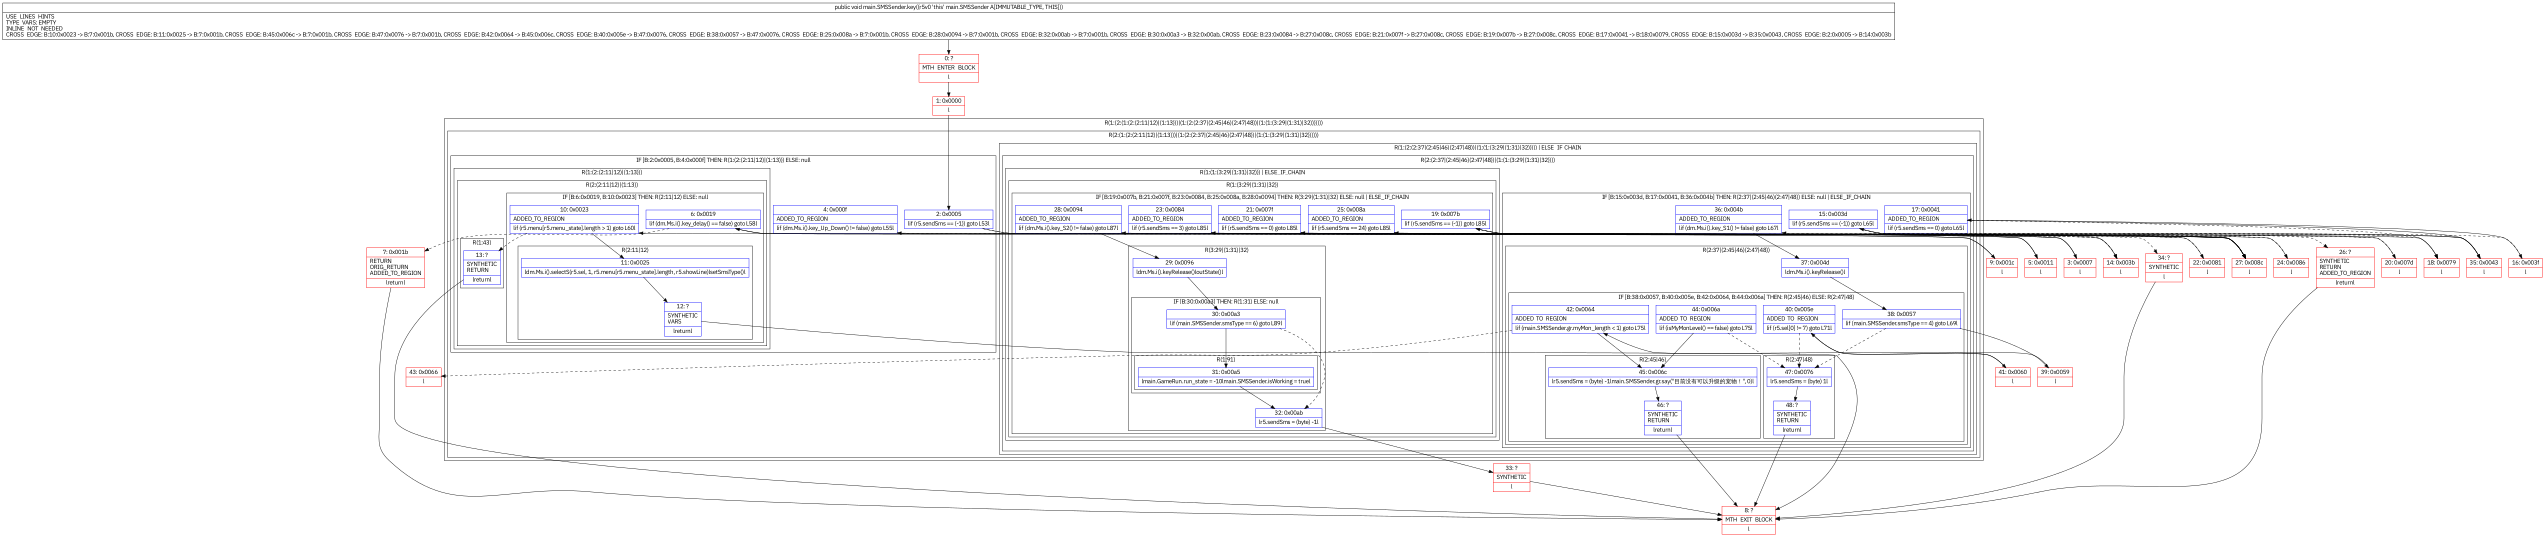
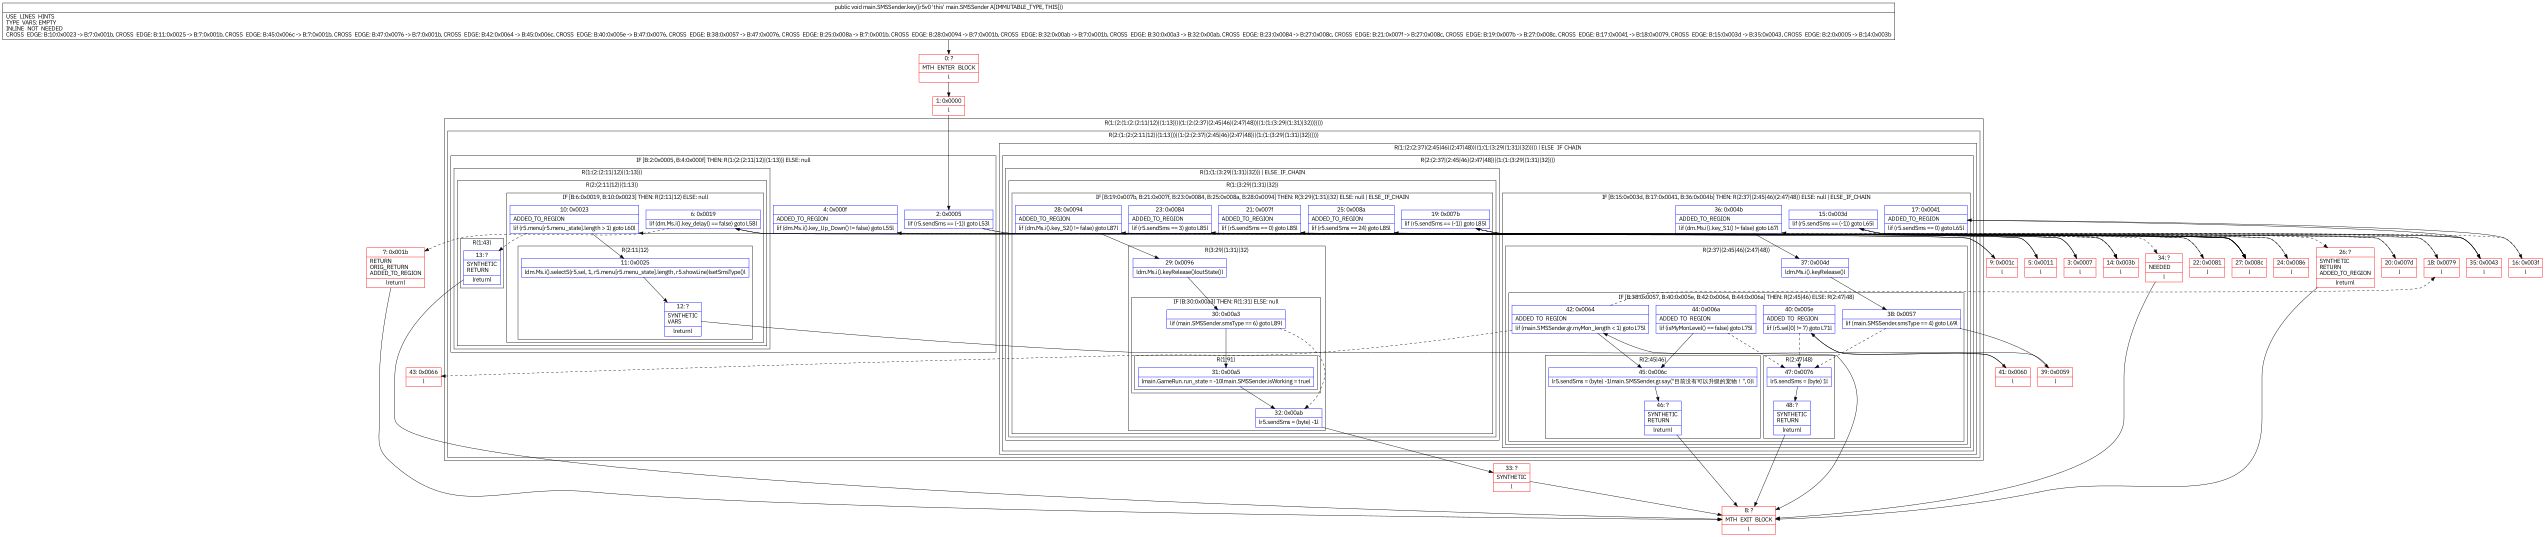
(2206, 225) -> (2022, 292)
(2164, 267) -> (2160, 267)
